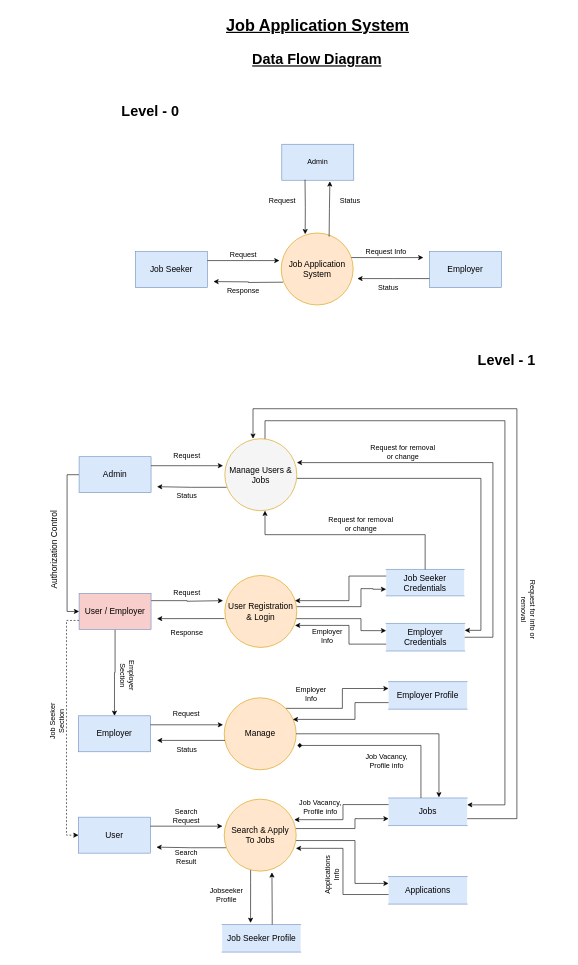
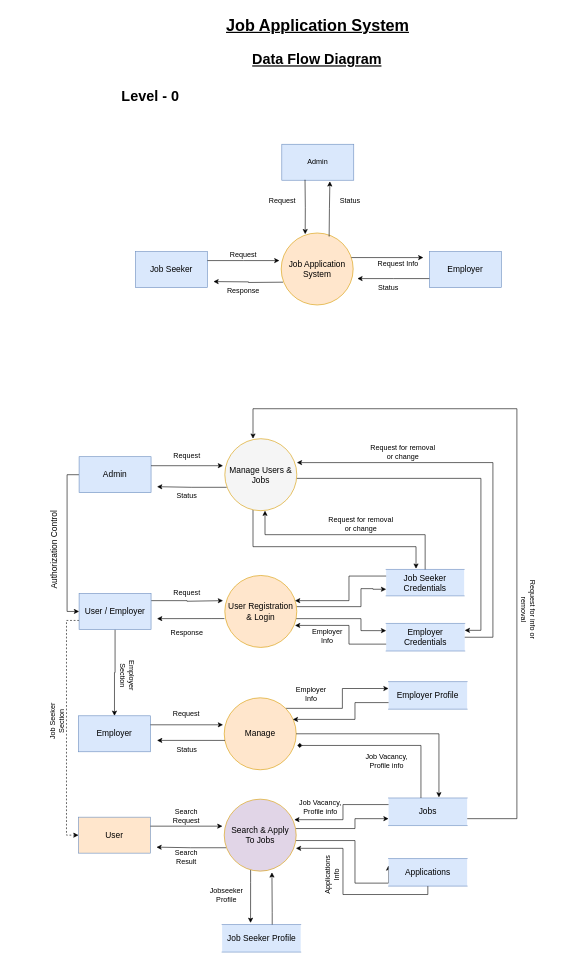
(150, 111) -> (150, 96)
(386, 252) -> (398, 264)
(508, 361) -> none
none -> (253, 546)
(115, 612) -> (115, 612)
(505, 805) -> none
(114, 836) -> (114, 836)
(260, 836) -> (260, 836)
(428, 891) -> (428, 873)
